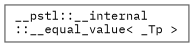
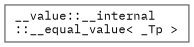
(97, 23) -> (97, 23)
